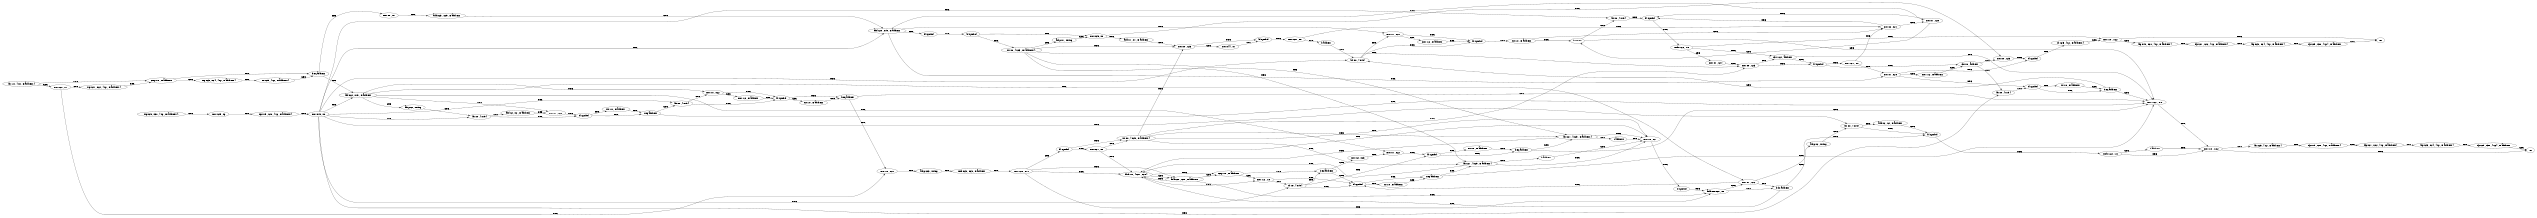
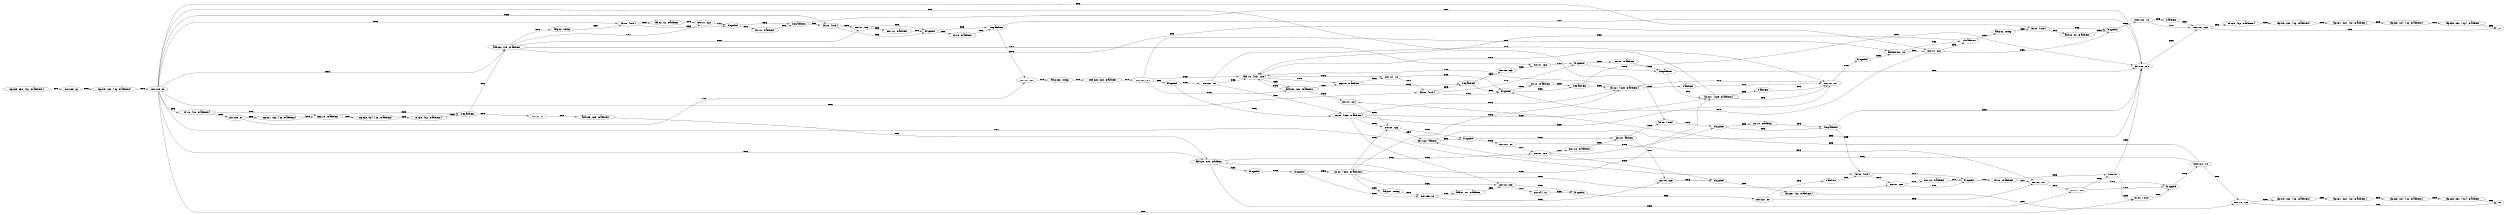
(2155, 102) -> (2142, 66)
none -> (167, 107)
(1450, 196) -> (1324, 96)
